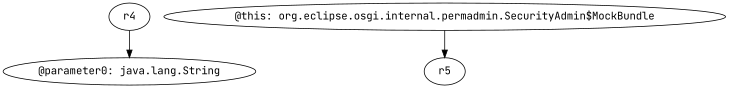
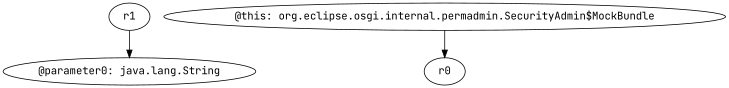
(129, 17) -> (129, 17)
(445, 71) -> (445, 71)
